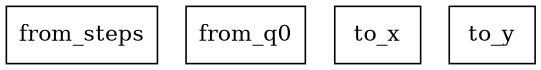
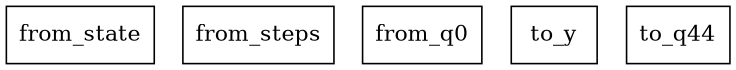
none -> (80, 35)
(378, 35) -> none
none -> (678, 35)
